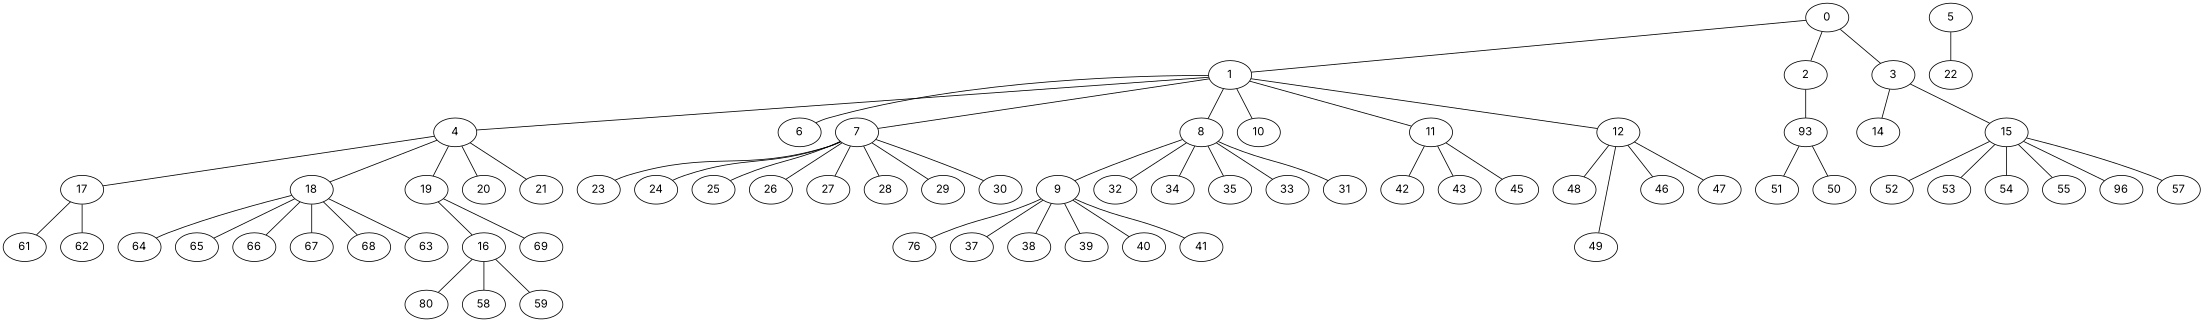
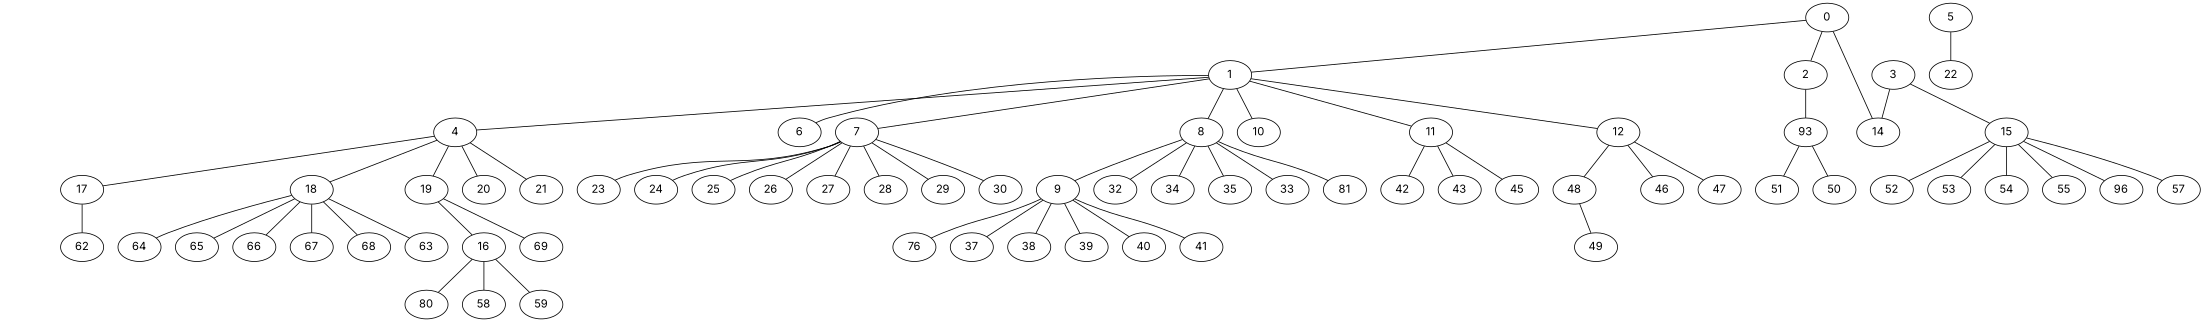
(1860, 46) -> (1853, 75)
(1345, 190) -> (1345, 190)
(1607, 190) -> (1585, 218)
(25, 247) -> none
